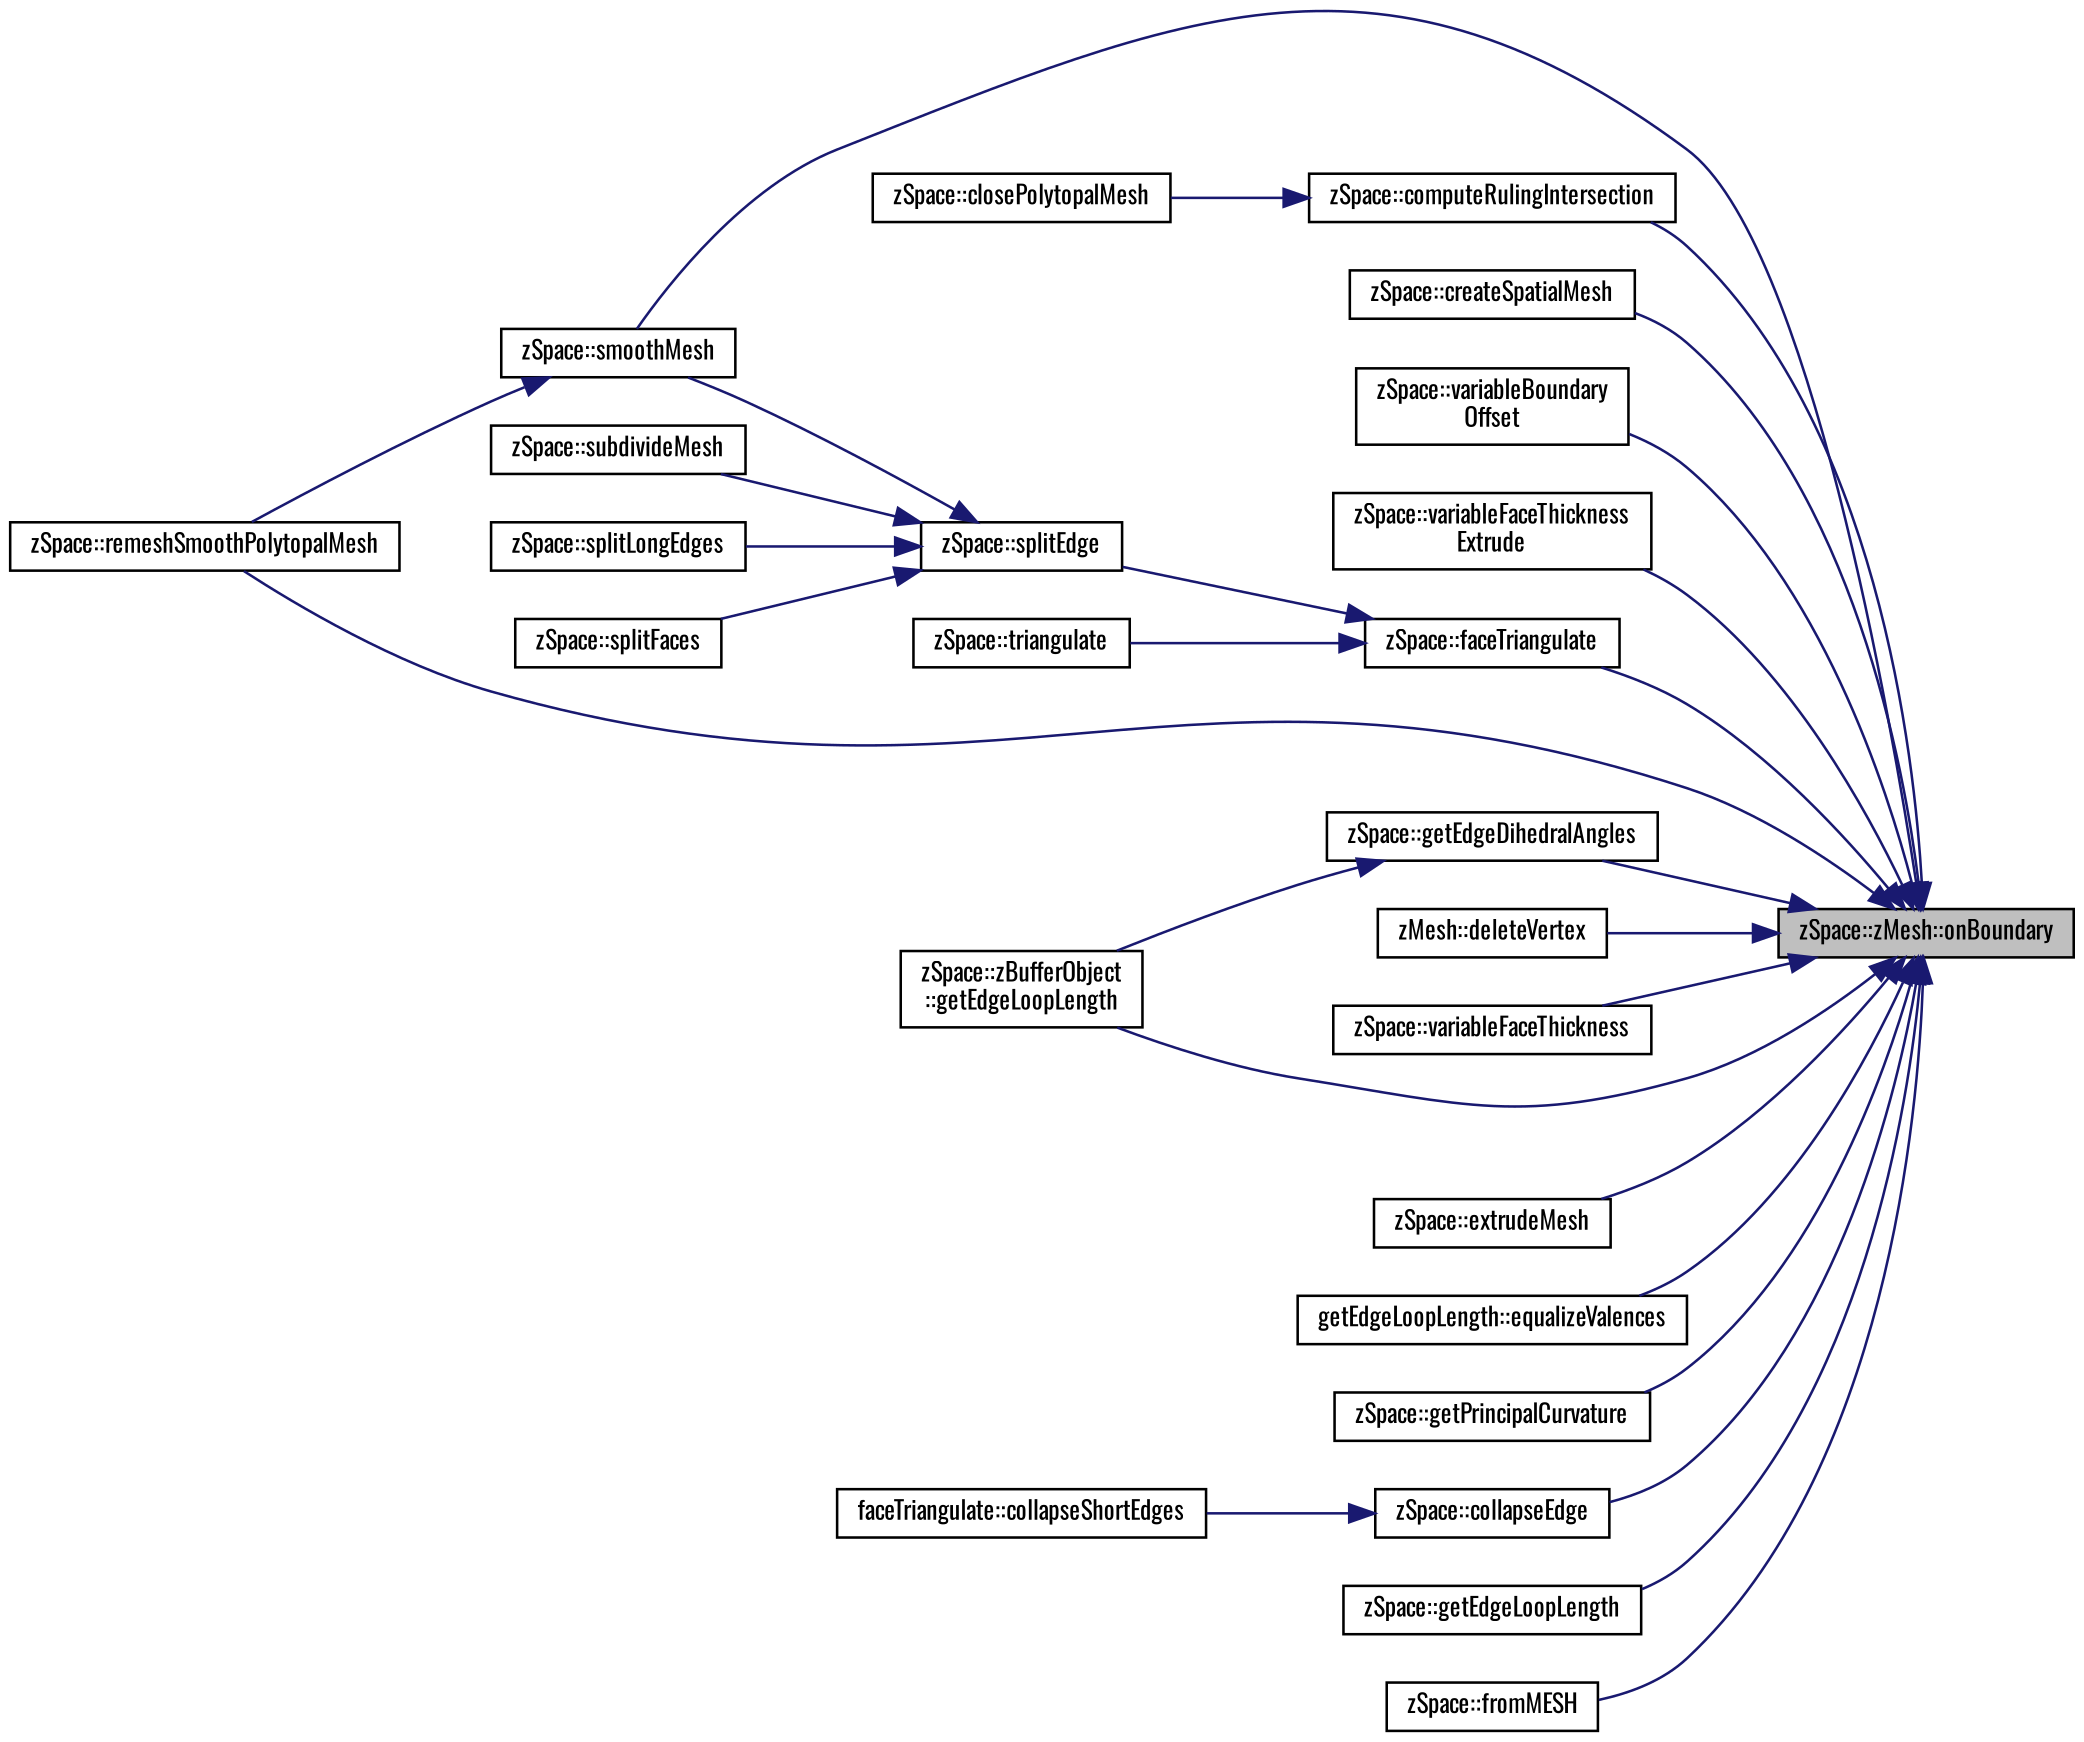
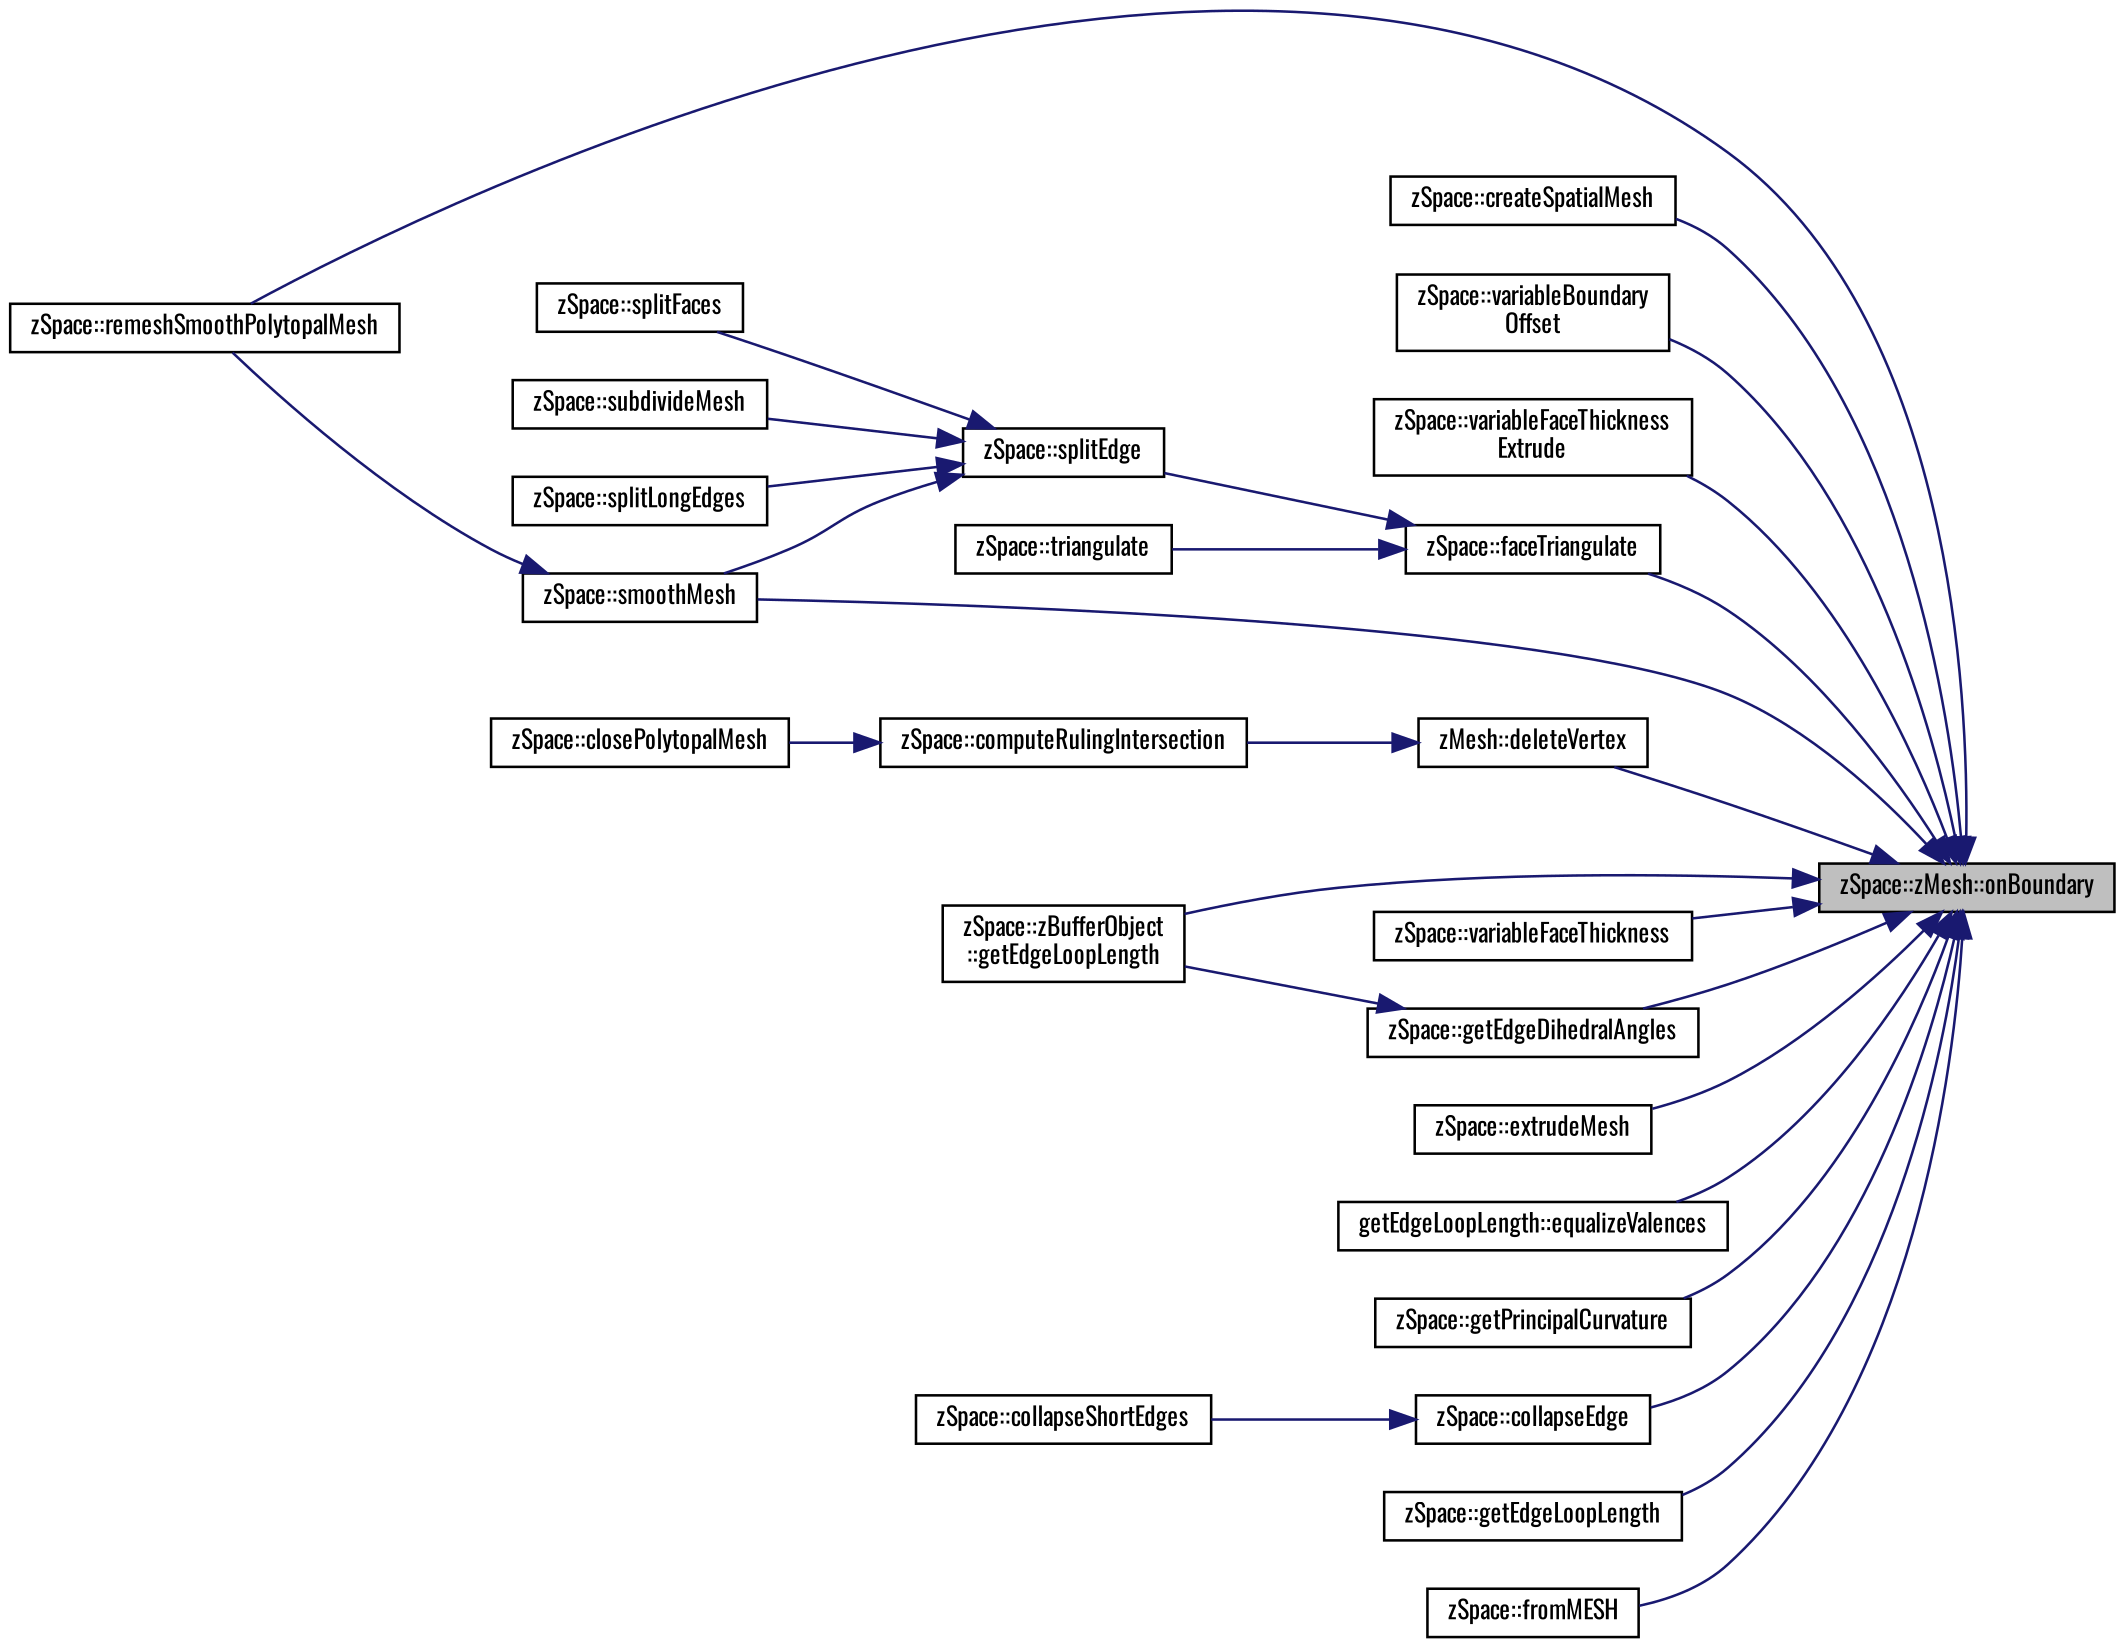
(1784, 372) -> (1320, 743)
(1022, 1513) -> (1064, 1420)
